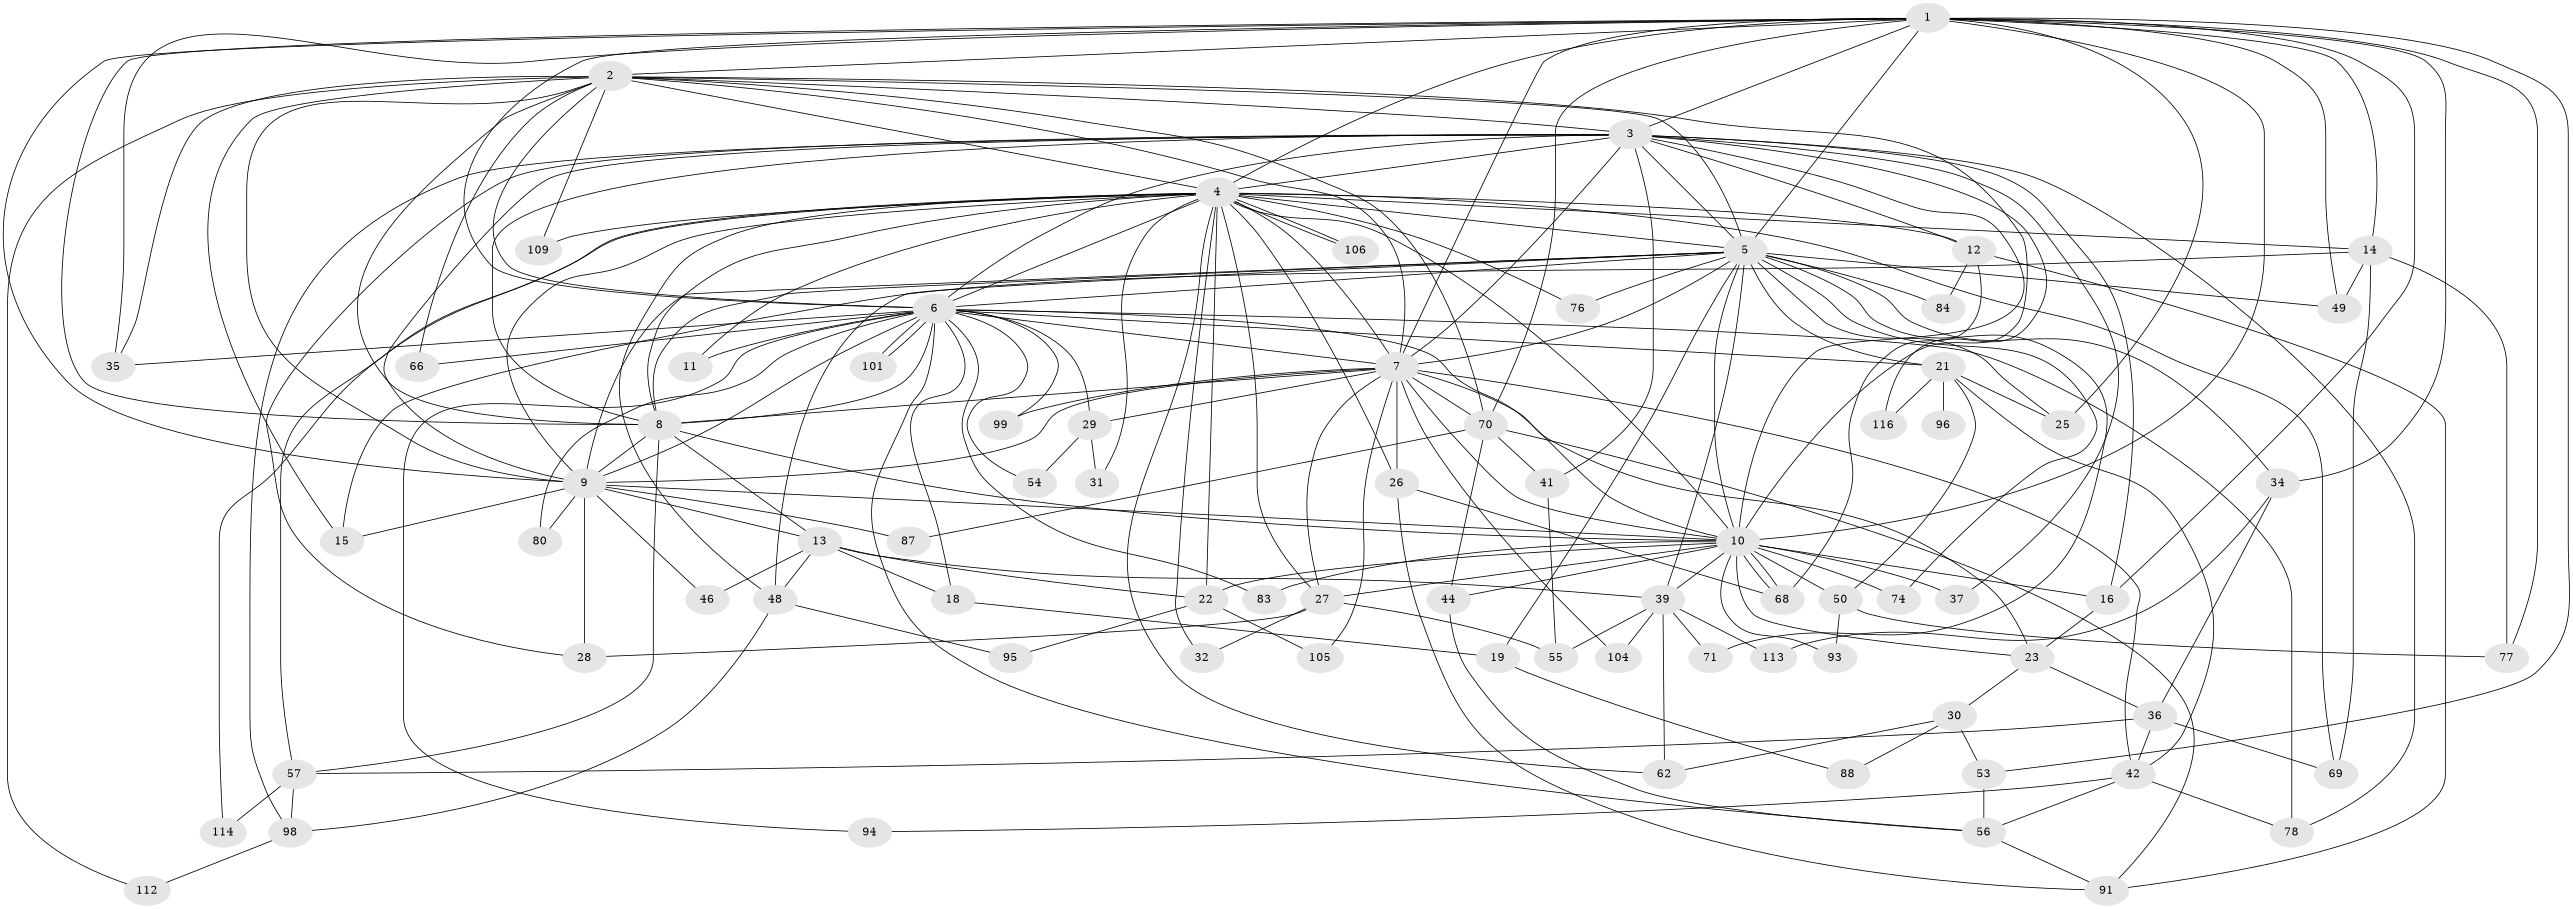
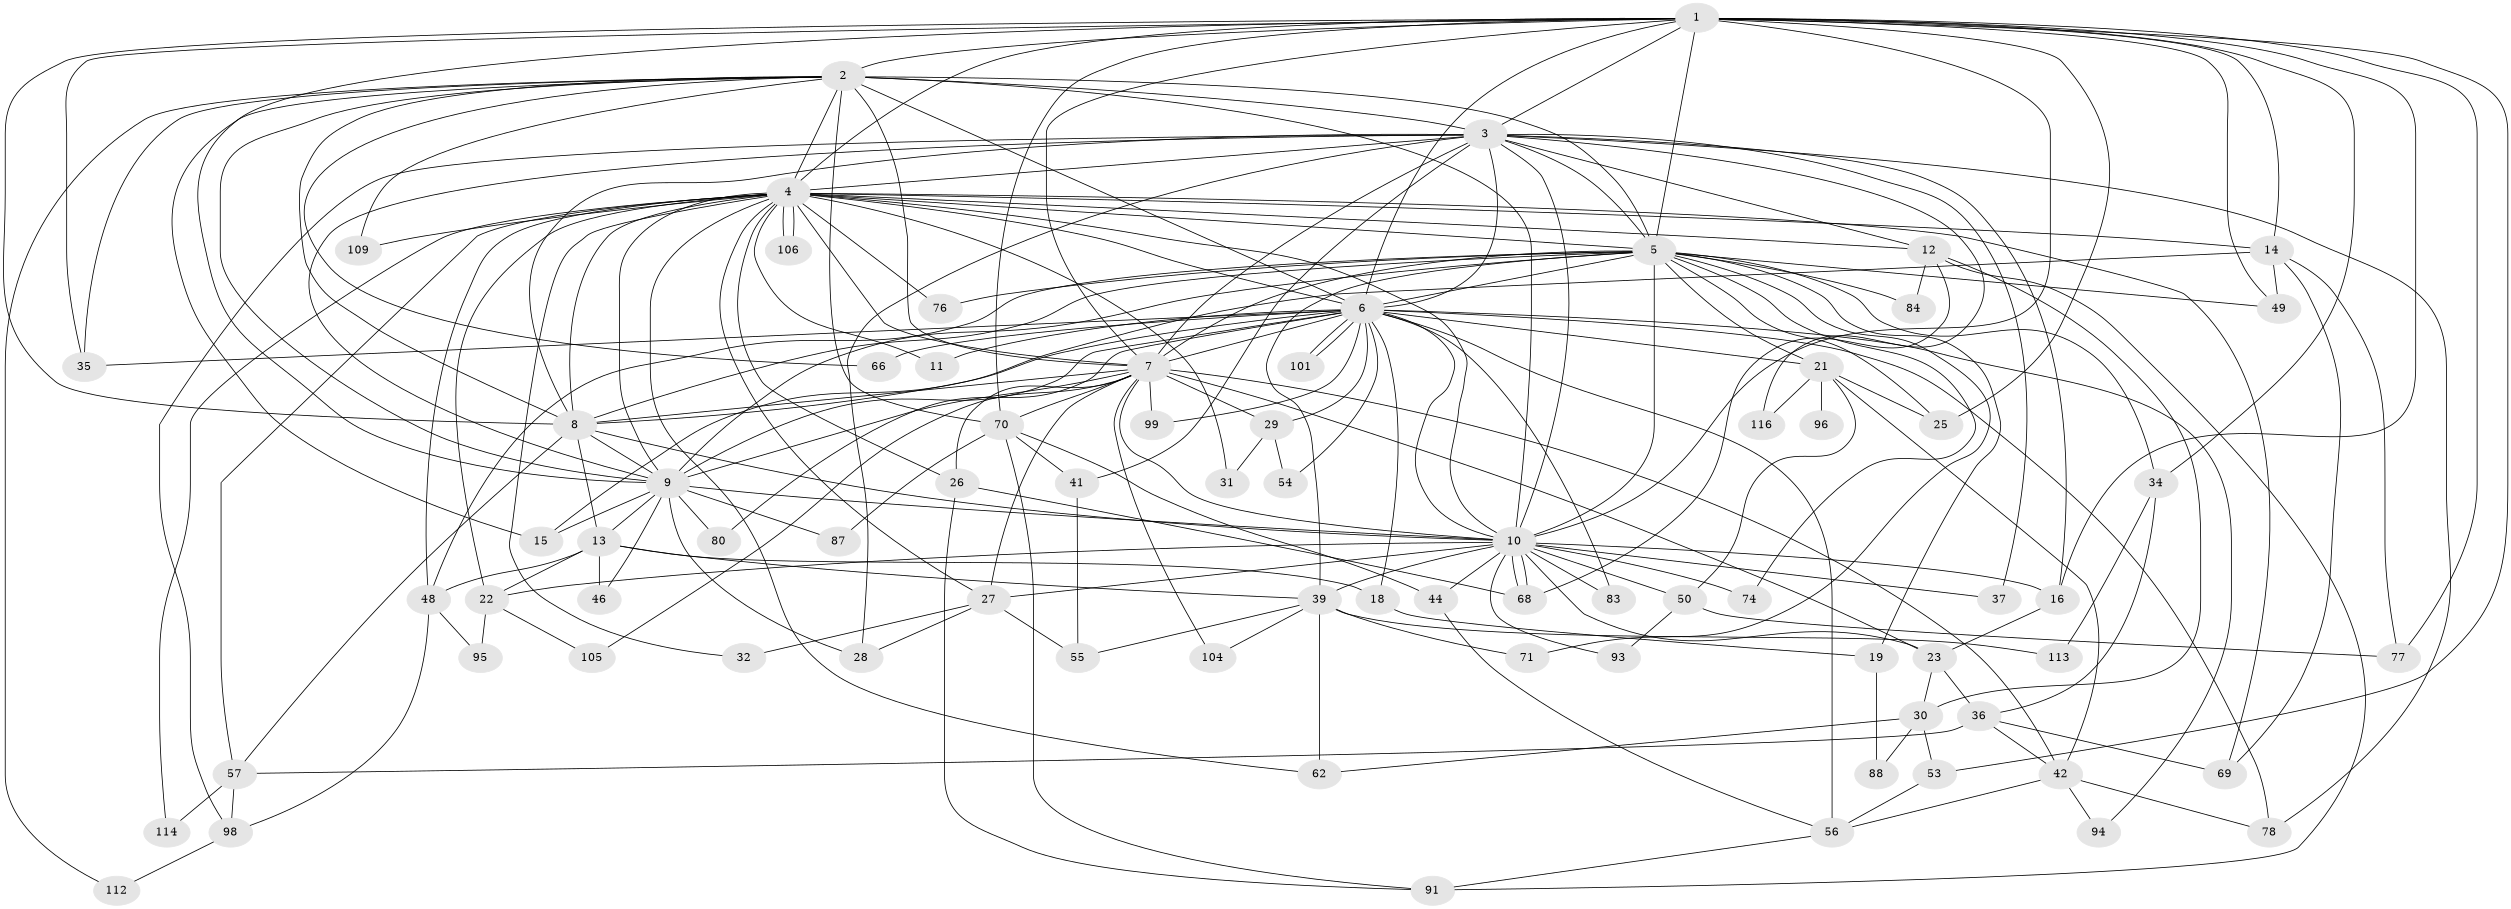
none -> (2200, 524)
